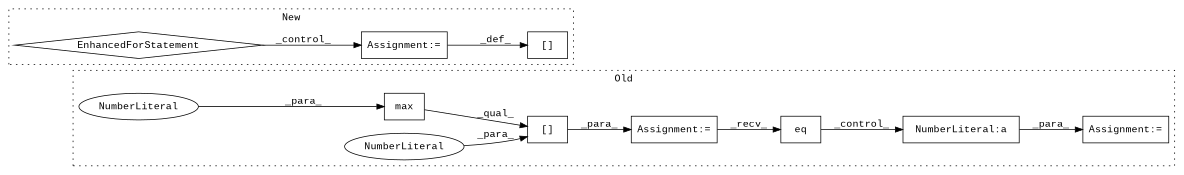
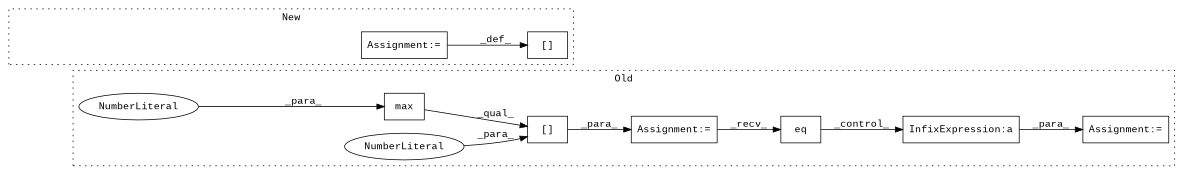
(139, 45) -> none
(961, 130) -> (961, 130)
